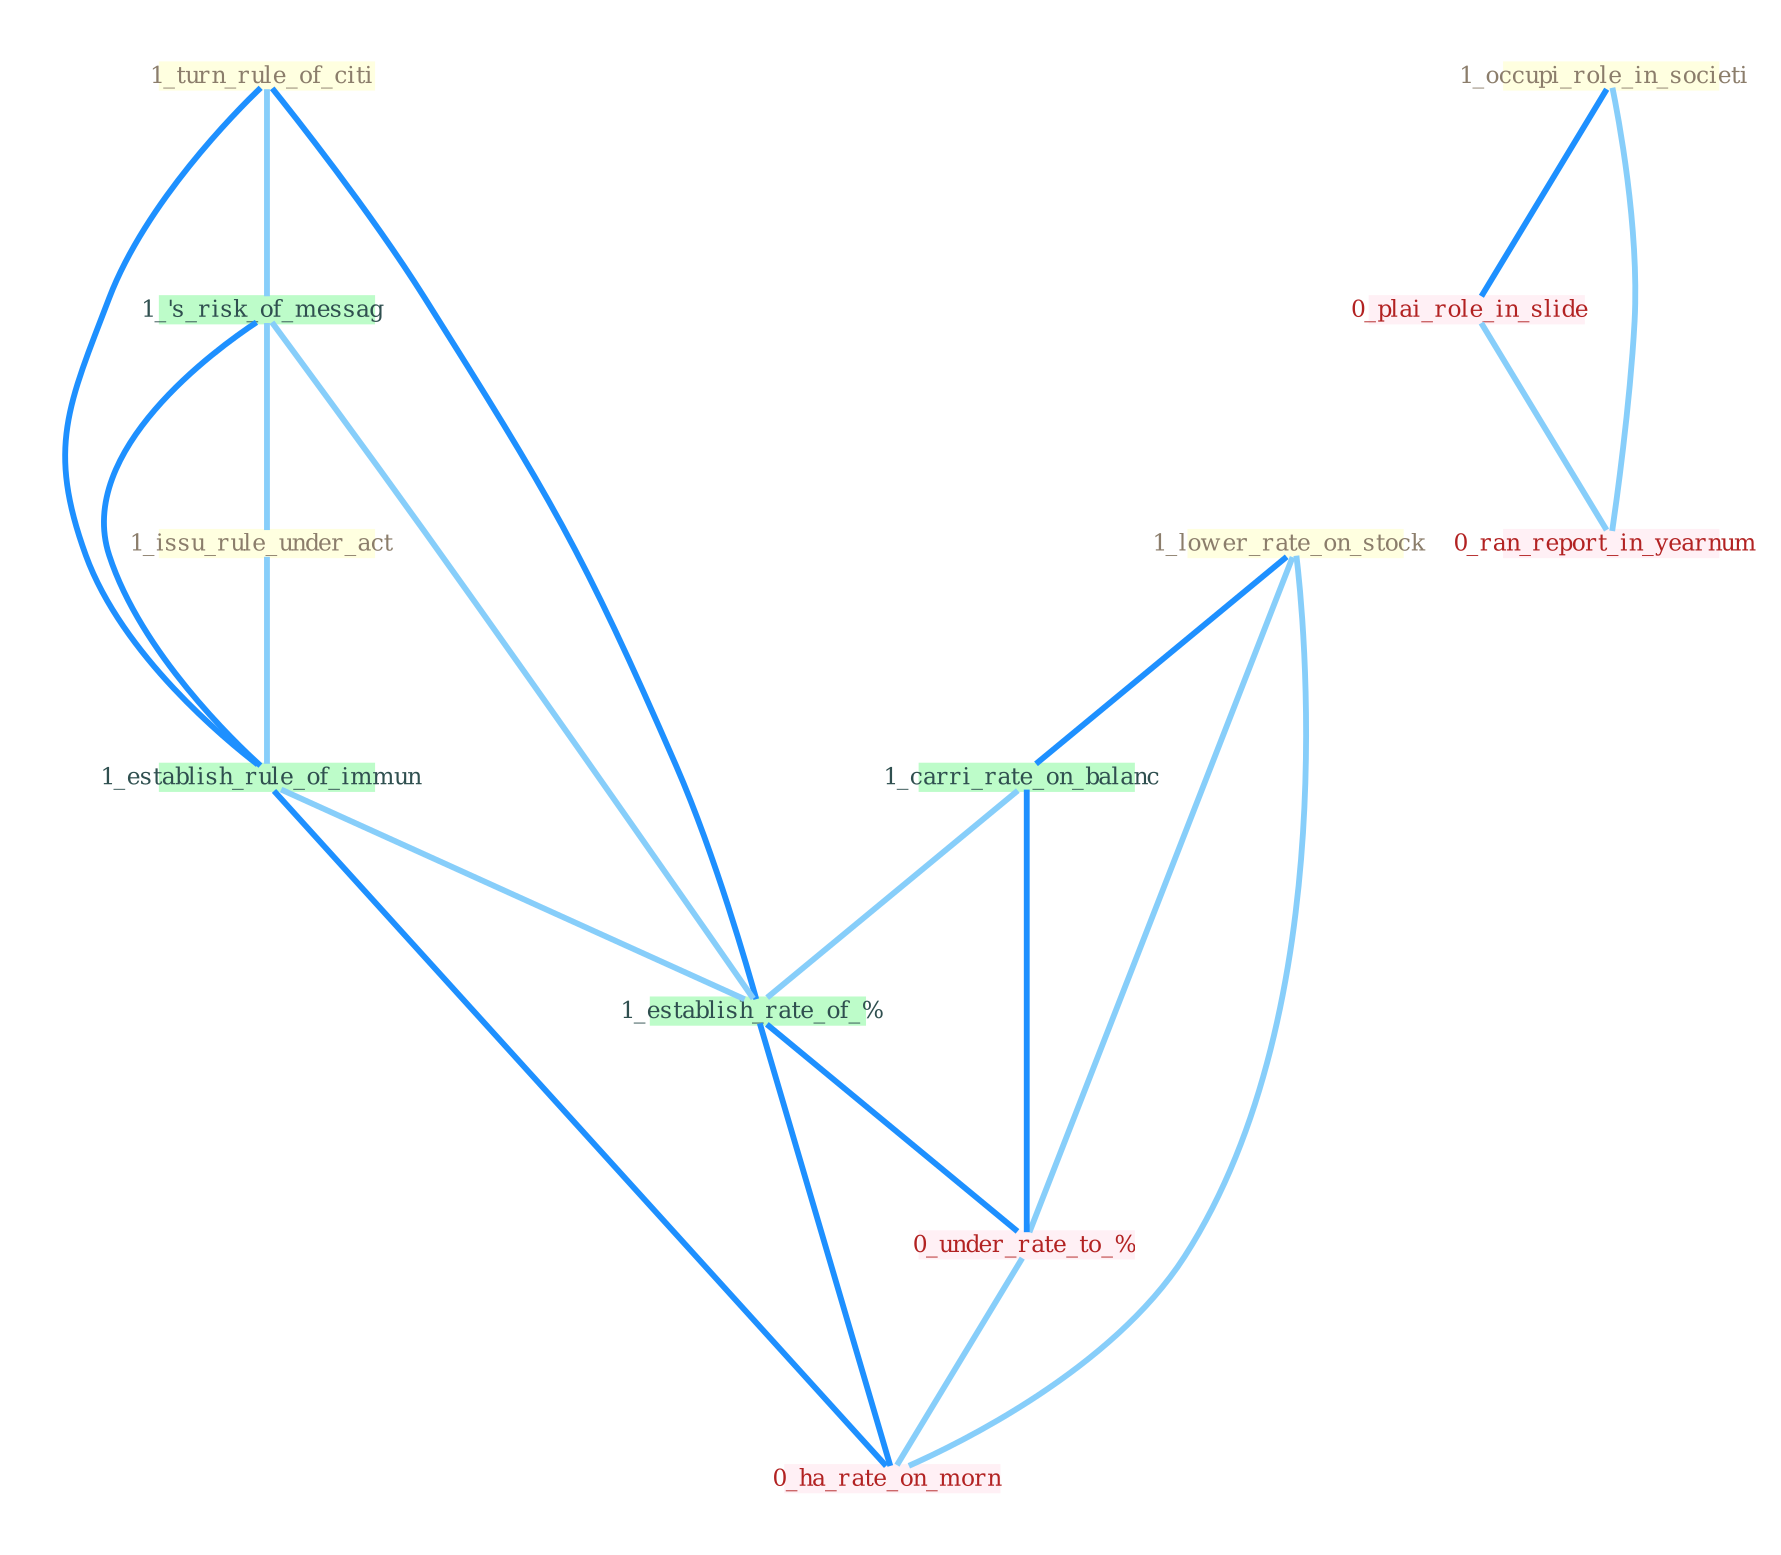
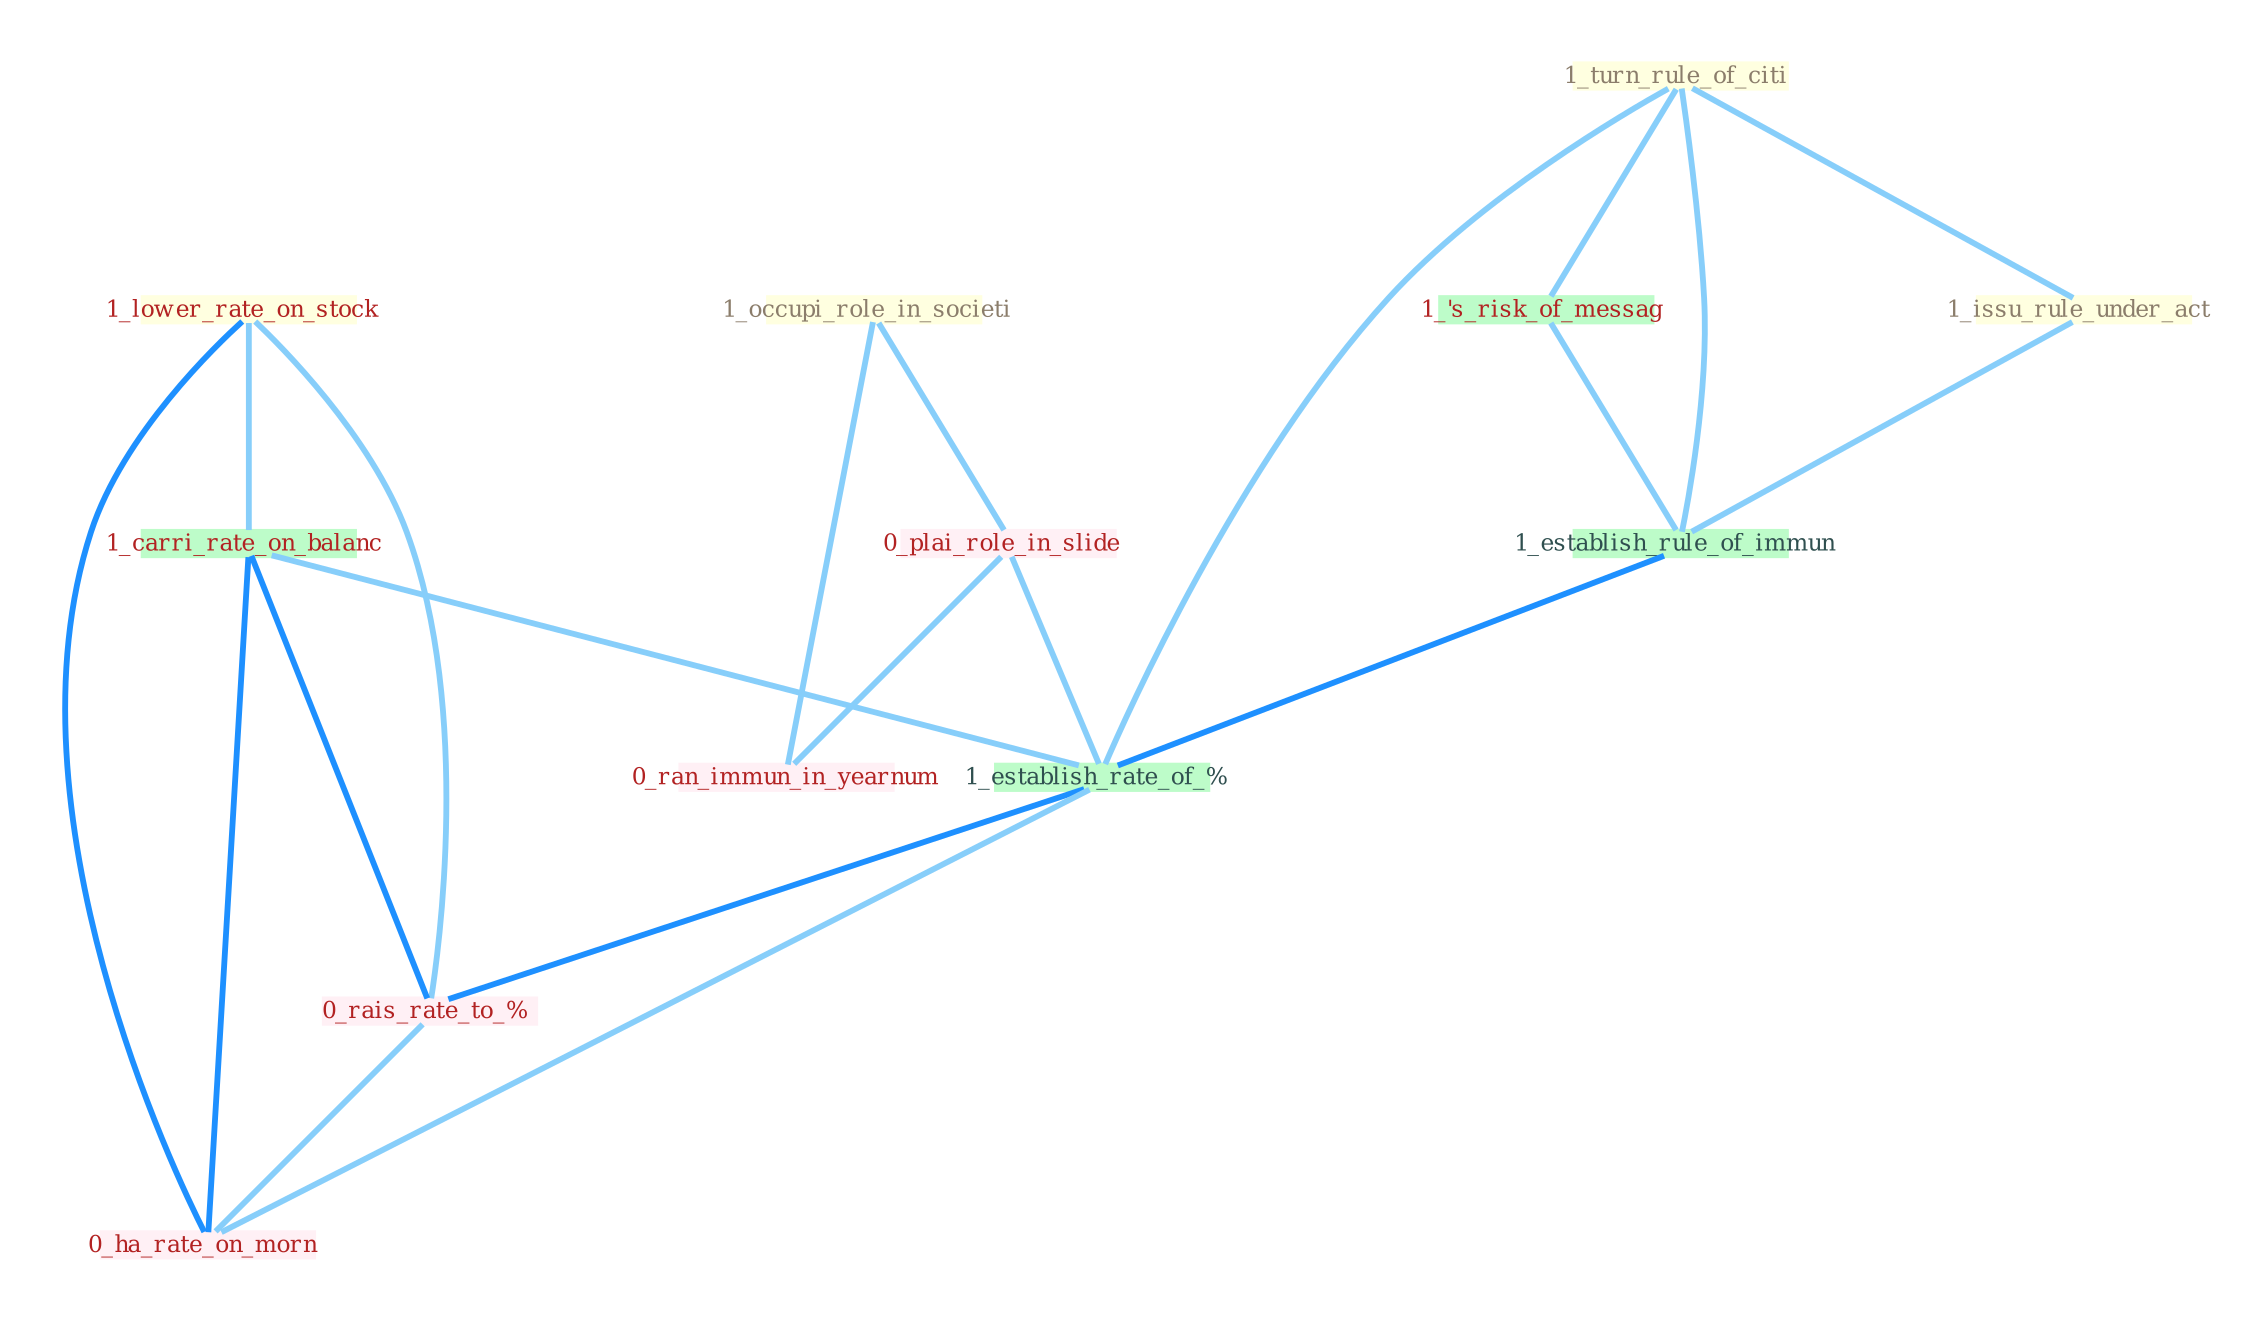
(1544, 193) -> (941, 426)
(267, 310) -> (1546, 310)
(267, 426) -> (1883, 193)
(67, 431) -> (1704, 310)
(108, 498) -> (1613, 426)
(559, 520) -> (1326, 374)
(1296, 544) -> (249, 310)
(1611, 544) -> (787, 777)
(515, 659) -> (1055, 660)
(1161, 660) -> (249, 426)
(1027, 777) -> (249, 544)
(513, 894) -> (1391, 661)
(1258, 1087) -> (68, 761)
(580, 1128) -> (228, 895)
(825, 1245) -> (655, 1011)
(1027, 1245) -> (430, 1011)
